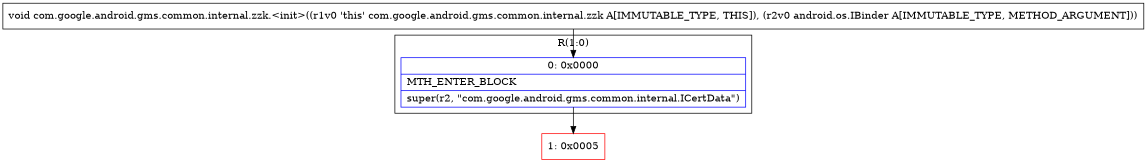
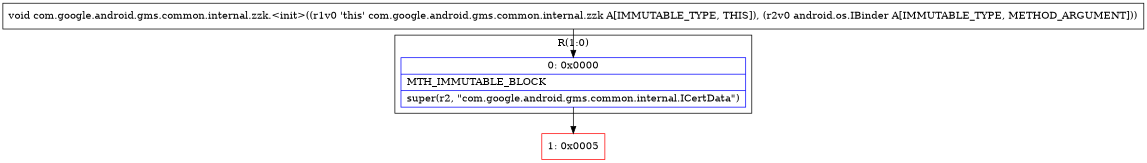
(462, 82) -> (477, 82)
